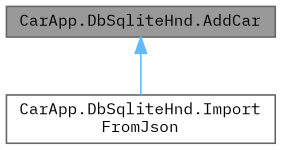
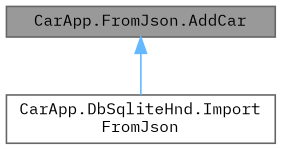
(141, 22) -> (141, 22)
